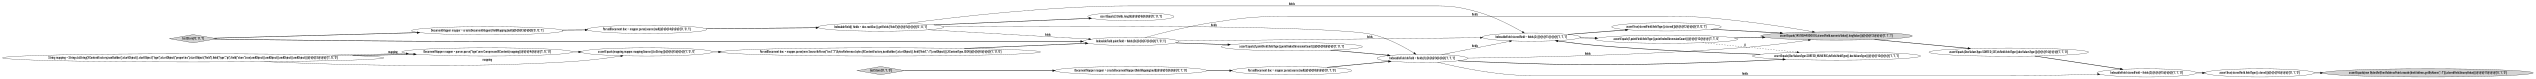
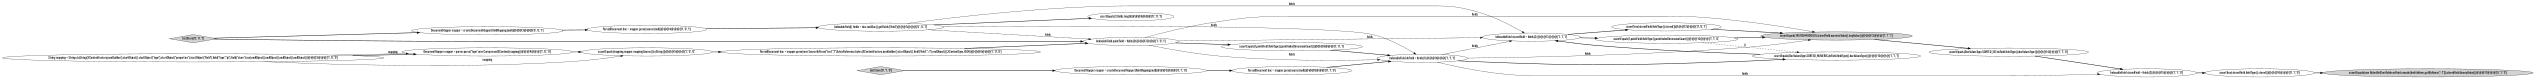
none -> (1263, 59)
